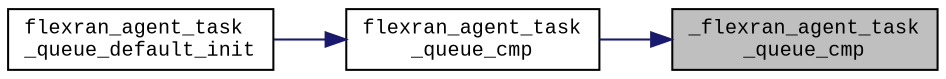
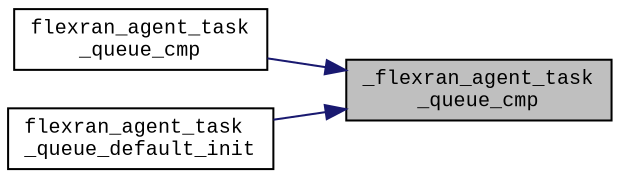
(300, 39) -> (300, 116)
